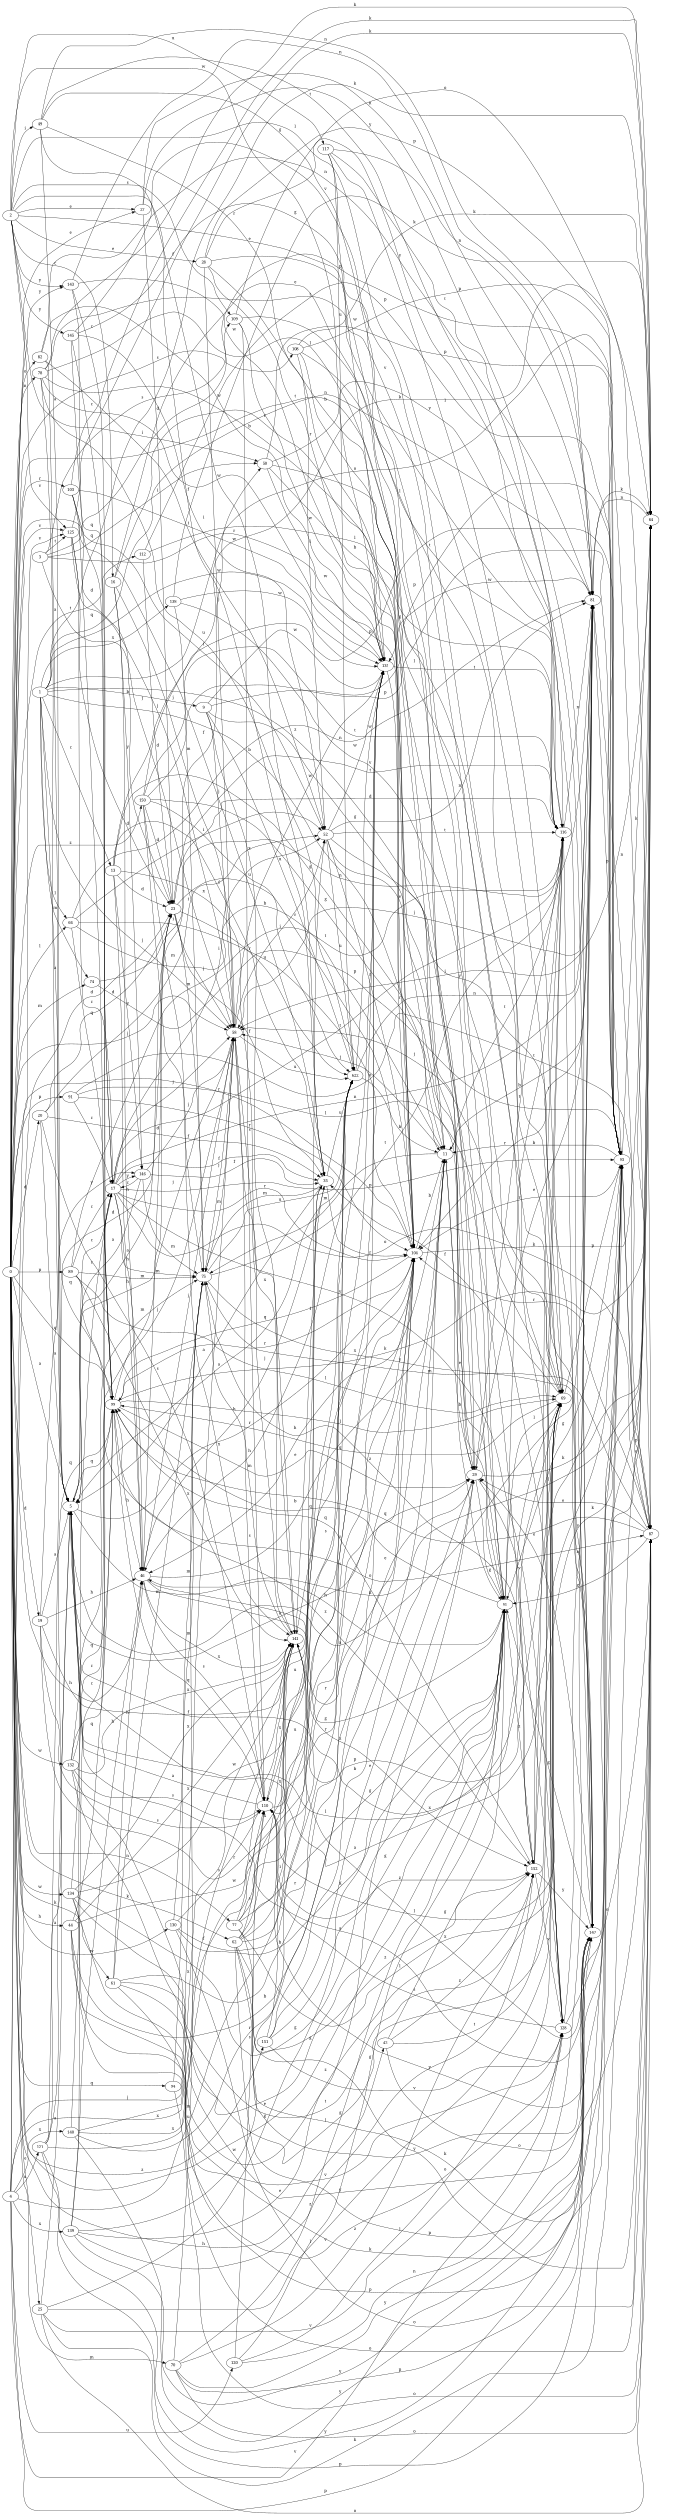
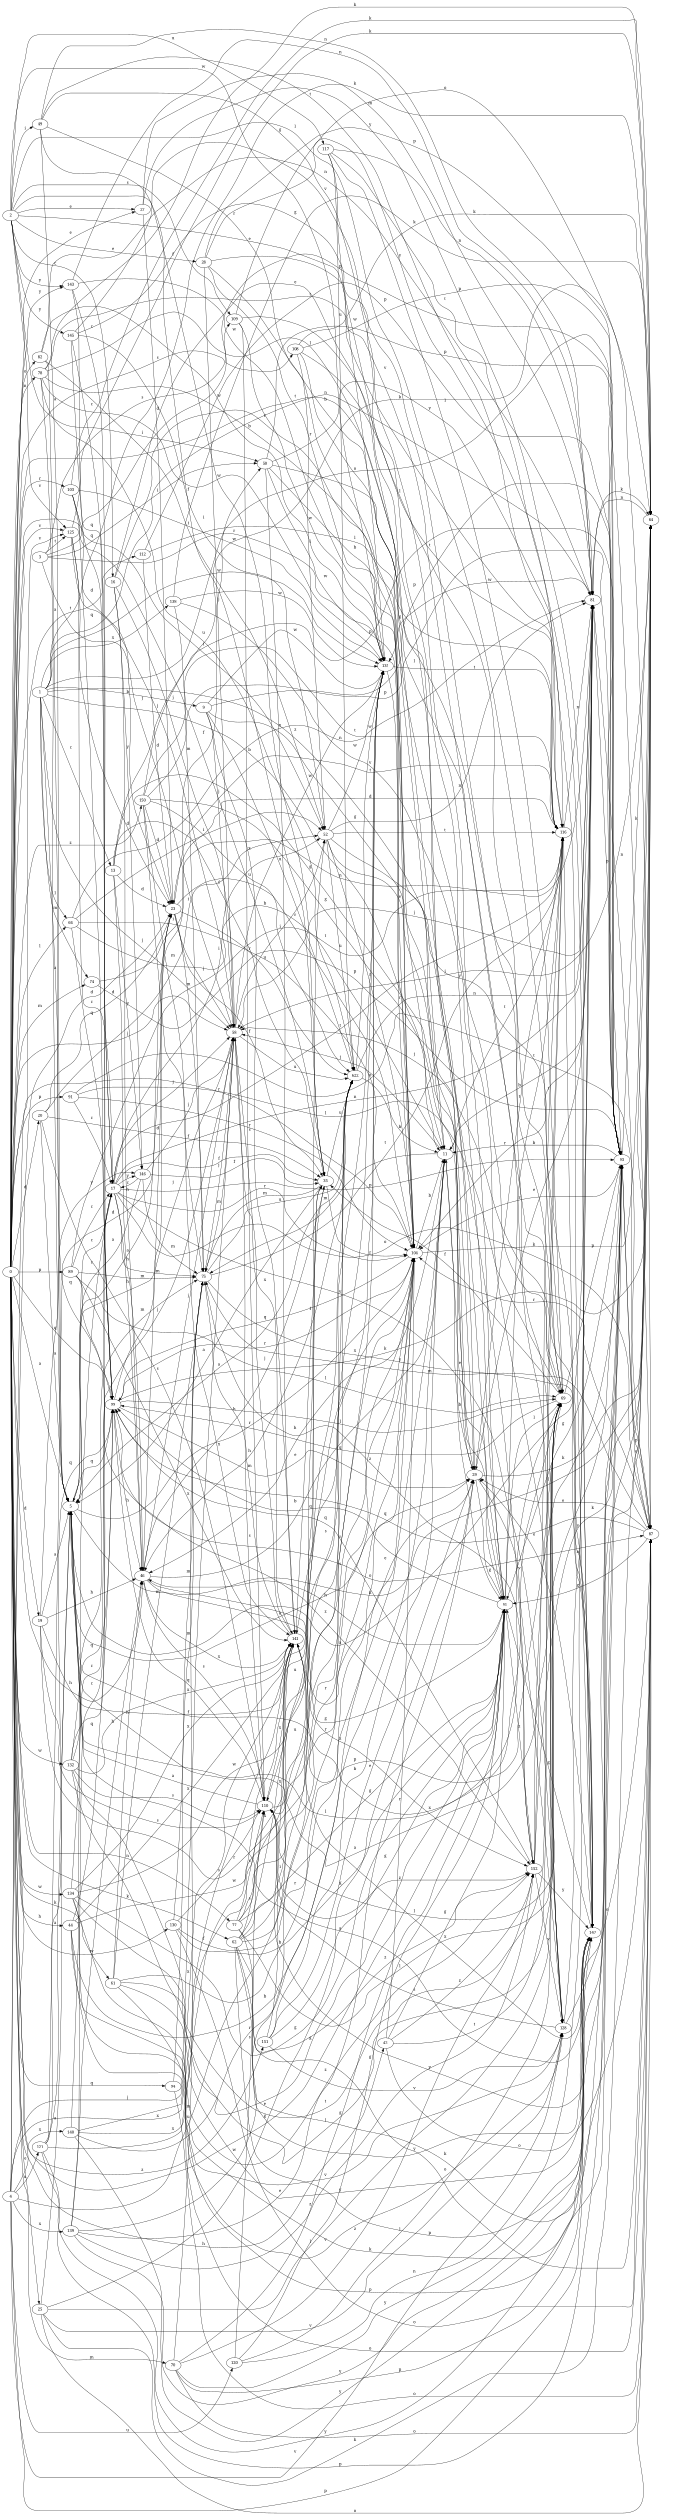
(370, 103) -> (370, 103)
(253, 1177) -> (285, 1021)
none -> (407, 1630)
